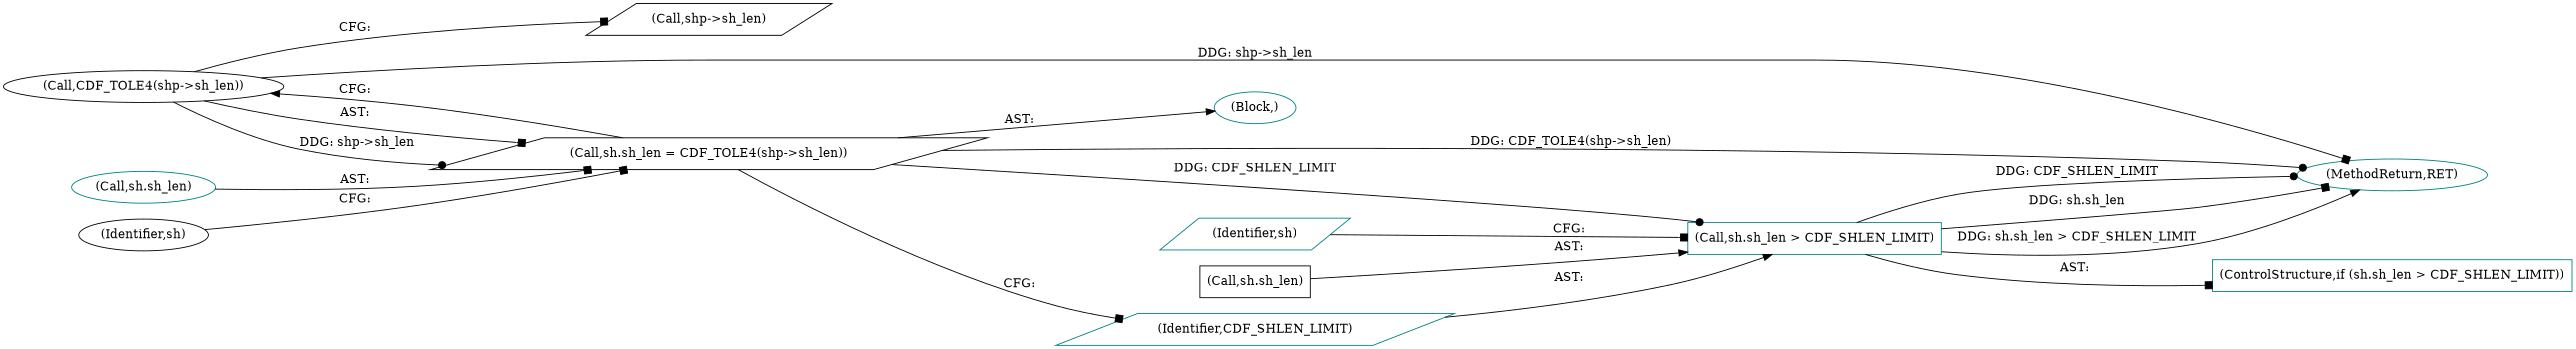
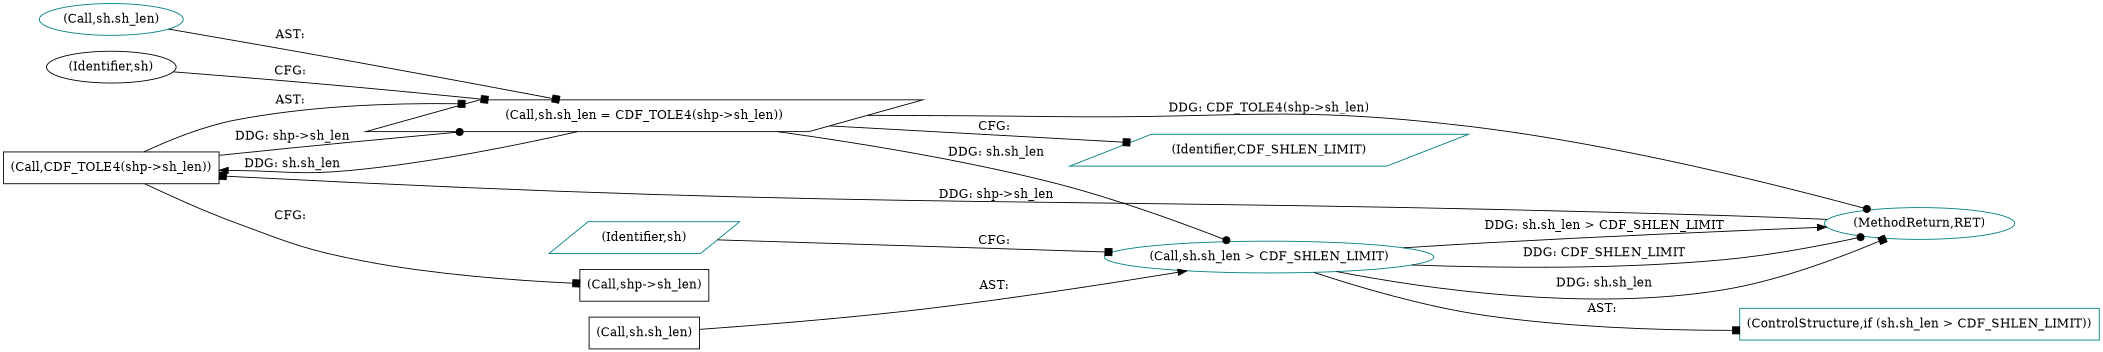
(709, 19) -> (644, 285)
(1306, 60) -> (1028, 202)
(144, 87) -> (111, 168)
(357, 90) -> (292, 164)
(1255, 108) -> none
(1255, 168) -> (996, 152)
(1815, 238) -> (1269, 257)
(1606, 297) -> none
